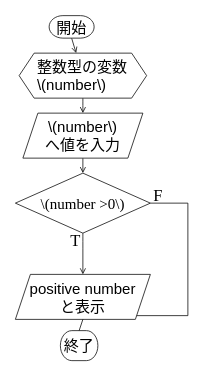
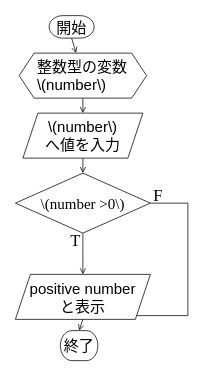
(80, 327) -> (81, 326)
